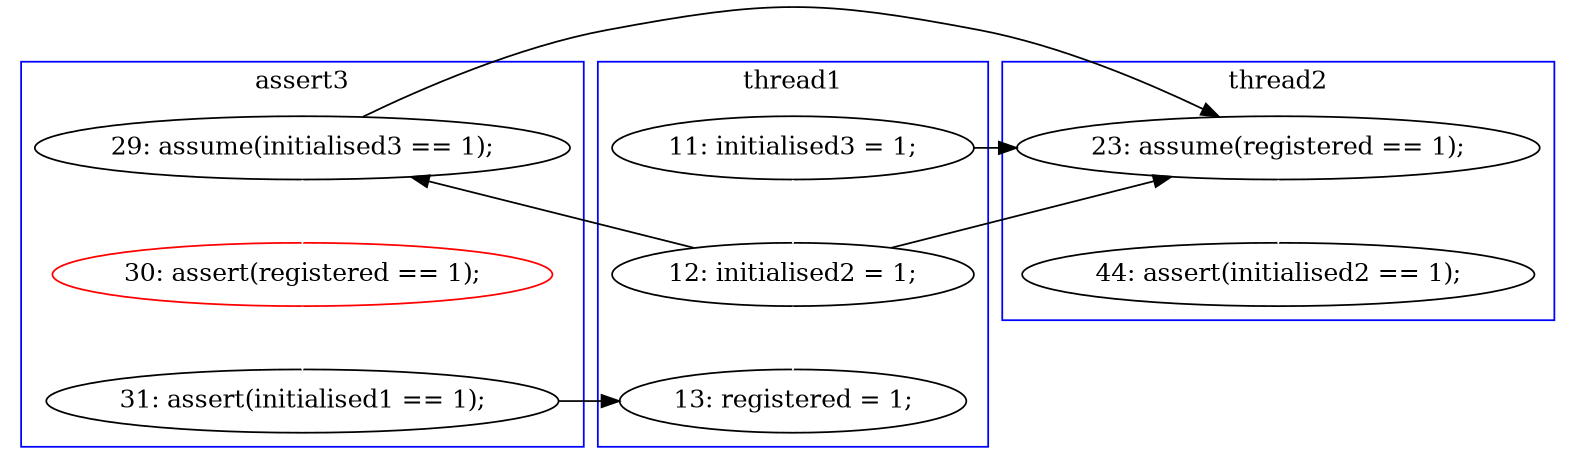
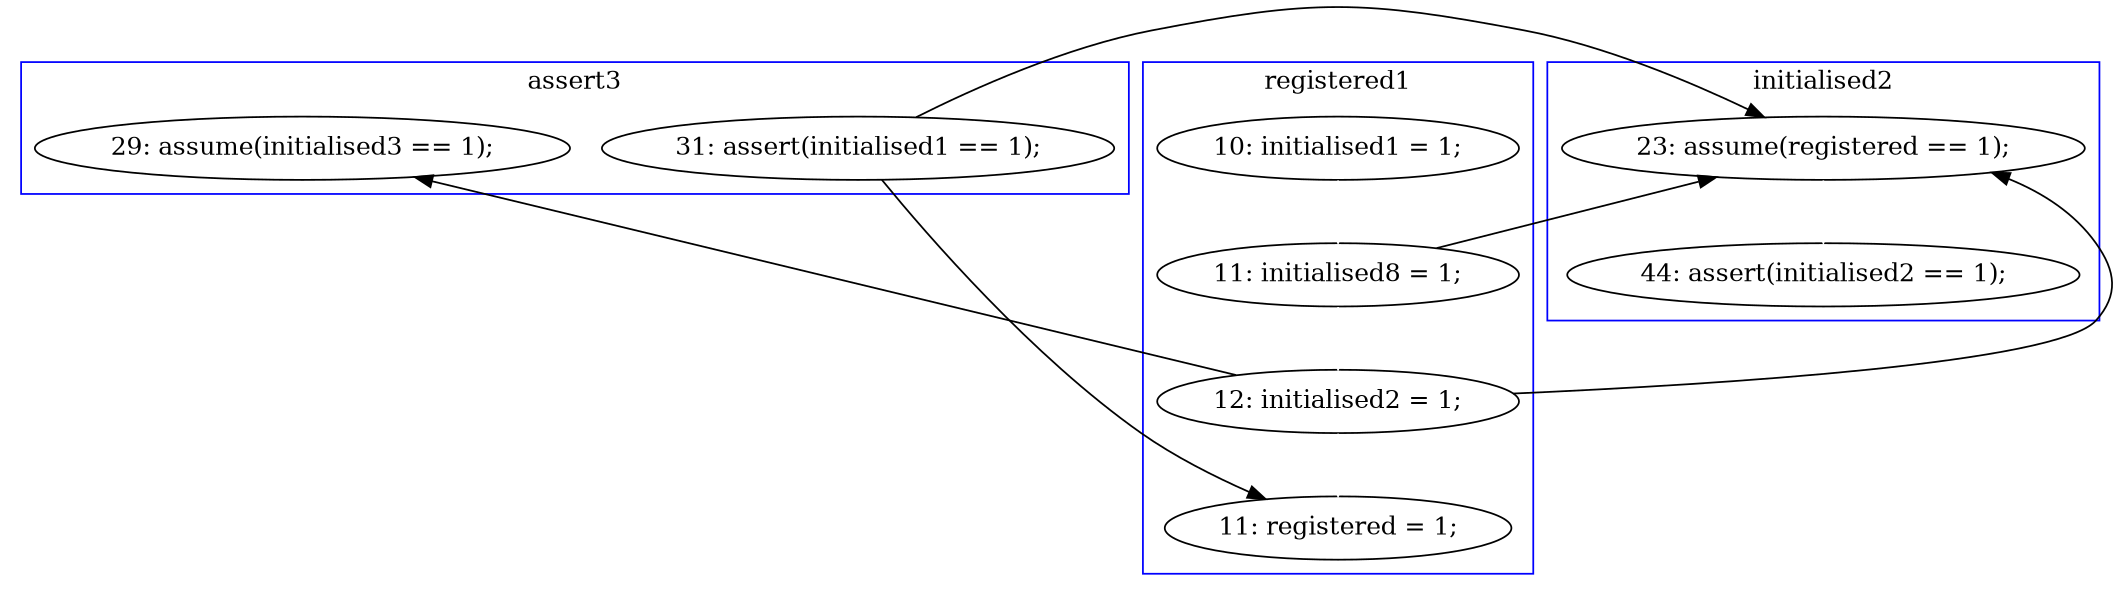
(782, 7) -> (1331, 7)
(793, 82) -> (1338, 82)
(1278, 82) -> (1823, 82)
(793, 148) -> (1338, 275)
none -> (1338, 148)
(302, 274) -> none
(793, 401) -> (1338, 528)
